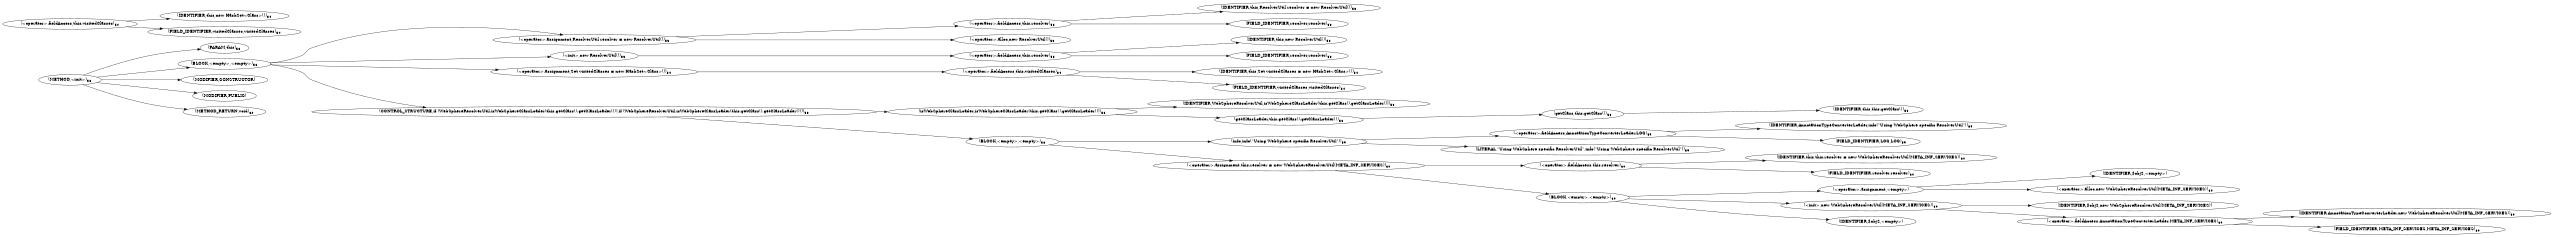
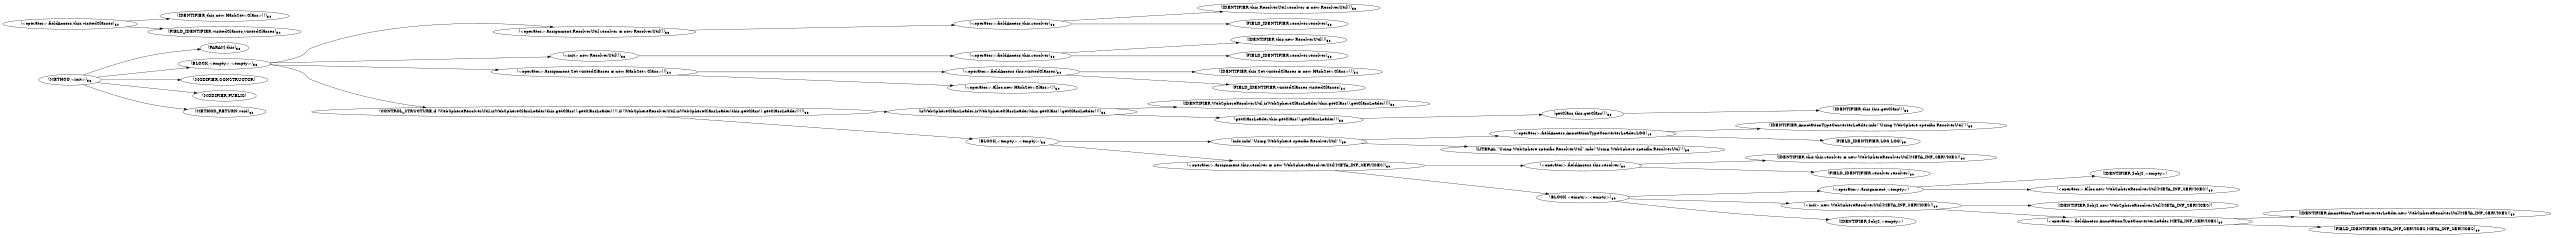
(1012, 40) -> none
none -> (1012, 88)
(1650, 133) -> (1650, 133)
